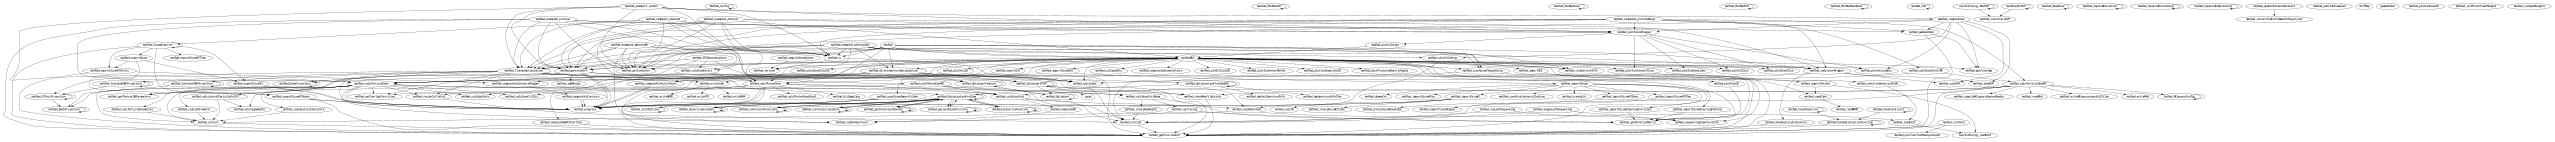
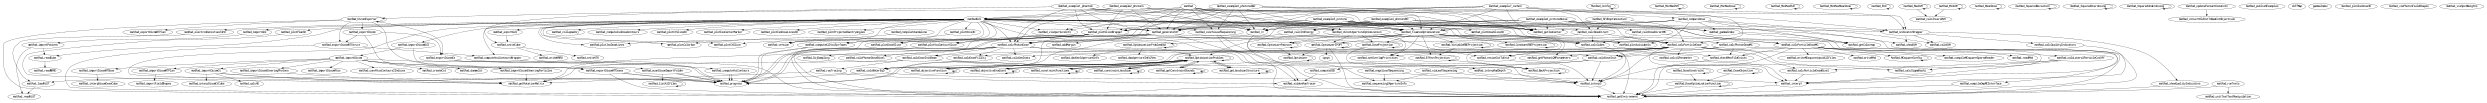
(1974, 6) -> (1913, 6)
(1283, 52) -> (690, 22)
none -> (1947, 65)
(891, 79) -> none
(734, 97) -> none
(1975, 135) -> (24, 97)
